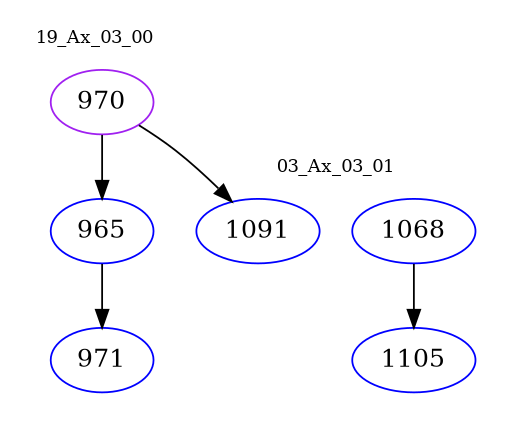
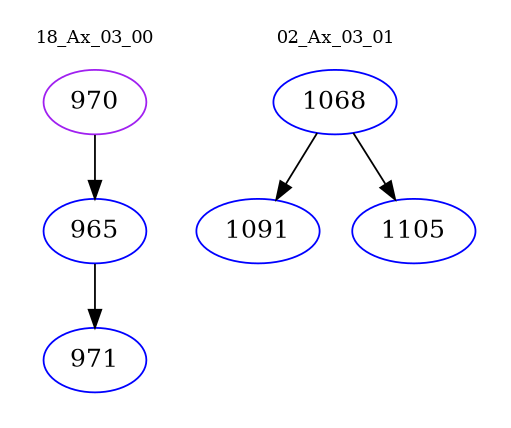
(95, 39) -> (95, 39)
(194, 166) -> (302, 158)
(336, 168) -> (336, 39)
